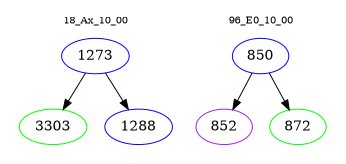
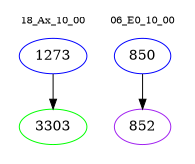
(261, 21) -> (143, 21)
(139, 127) -> none
(298, 127) -> none
